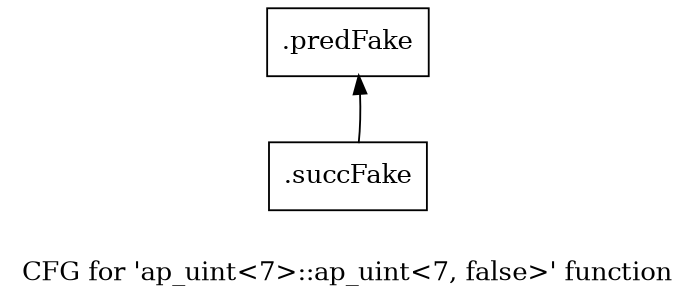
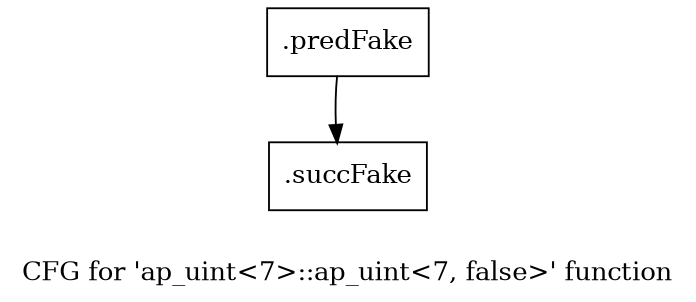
(360, 119) -> (336, 100)
